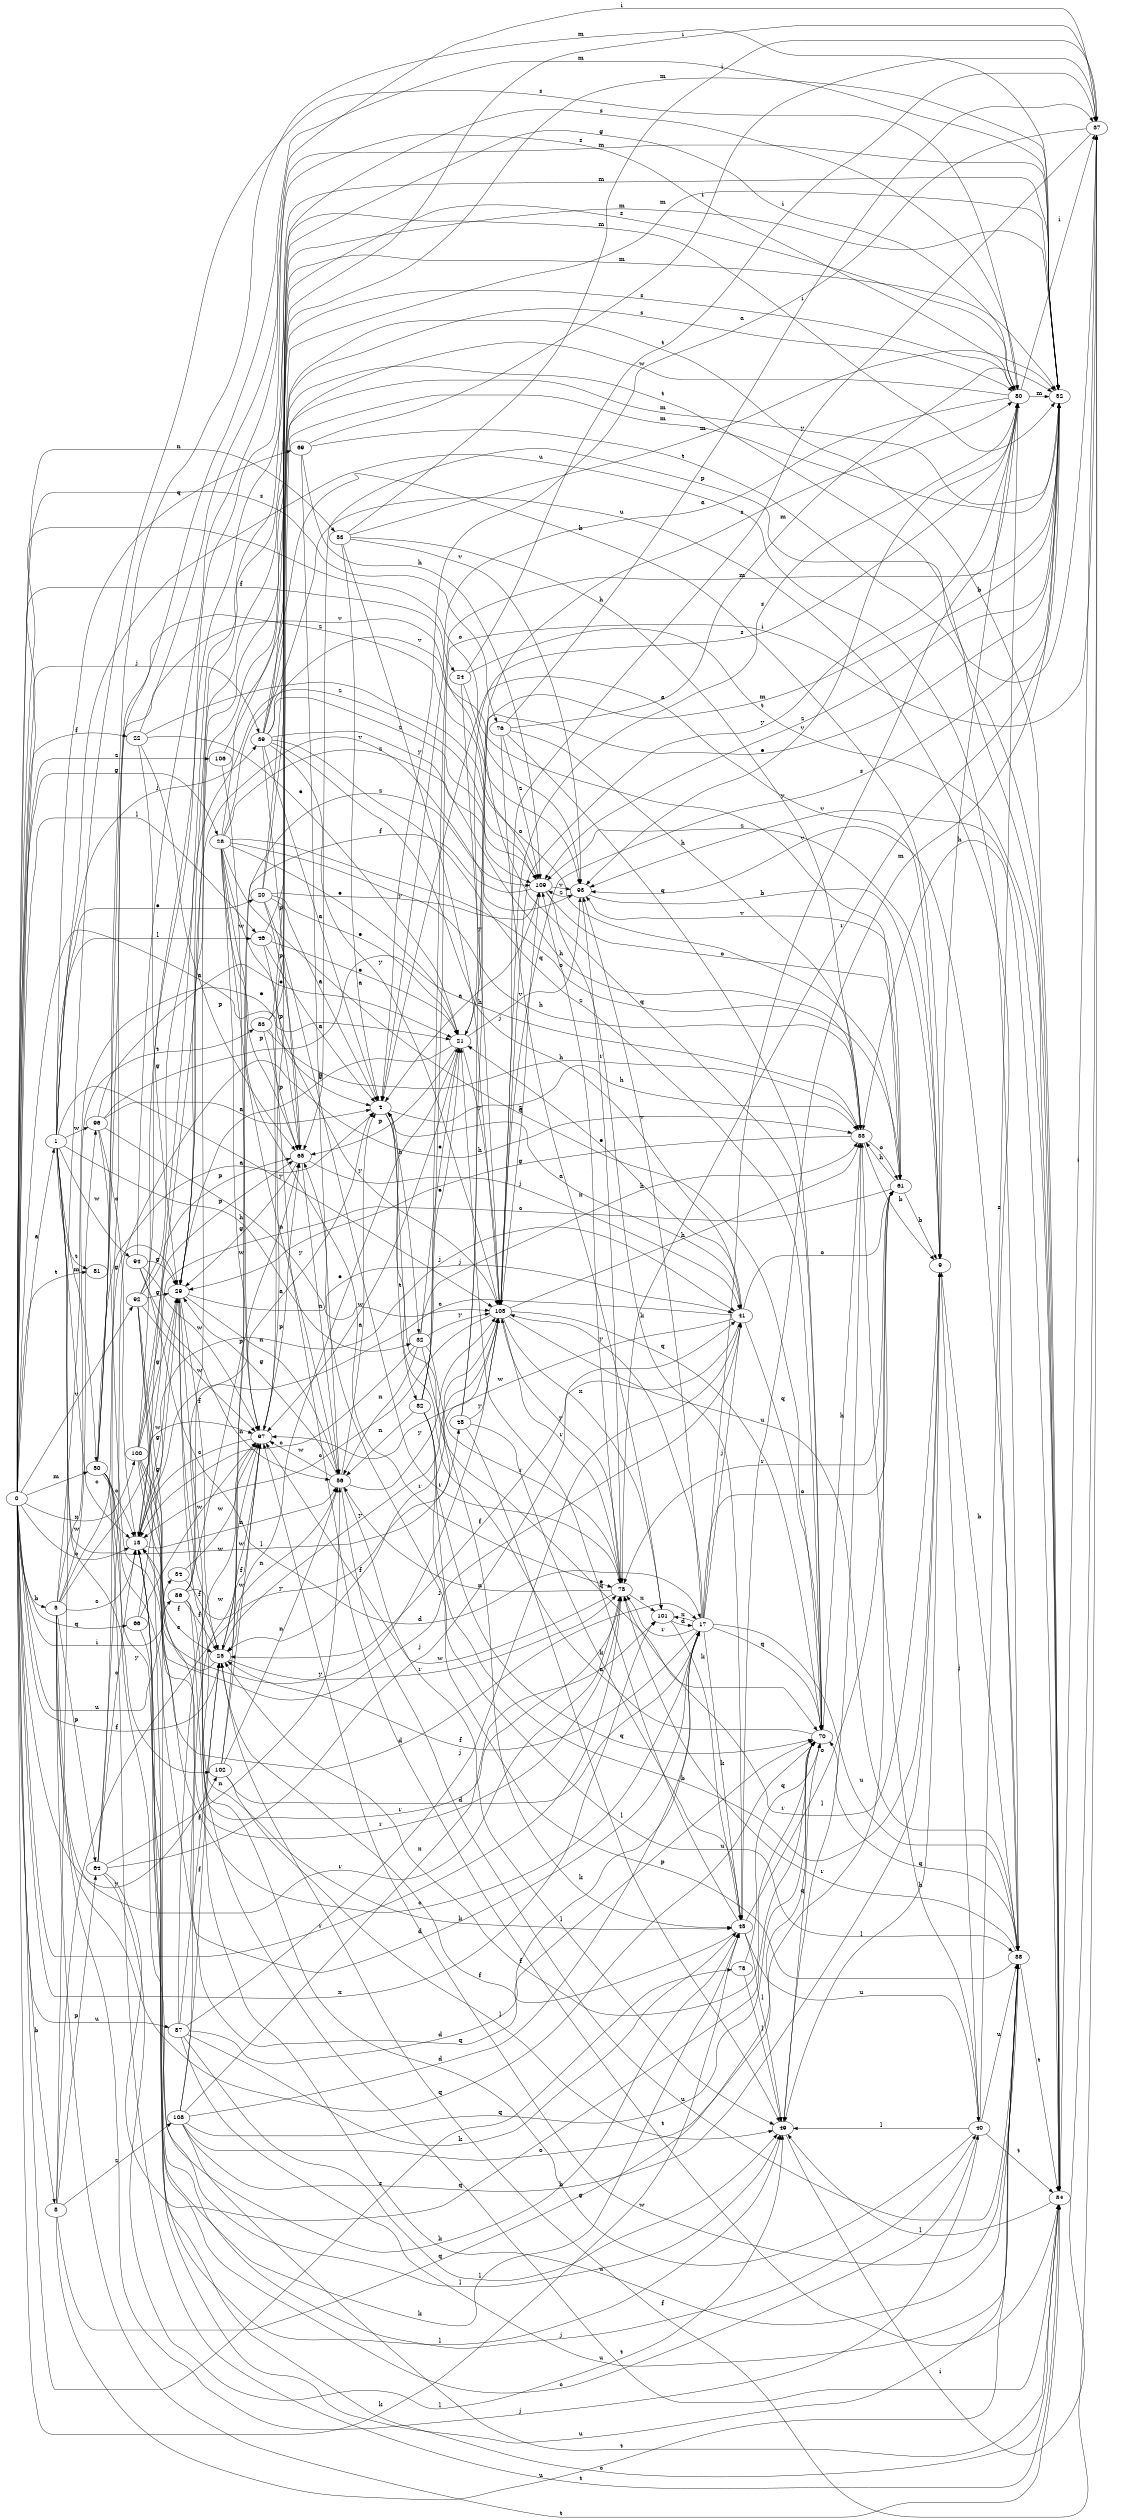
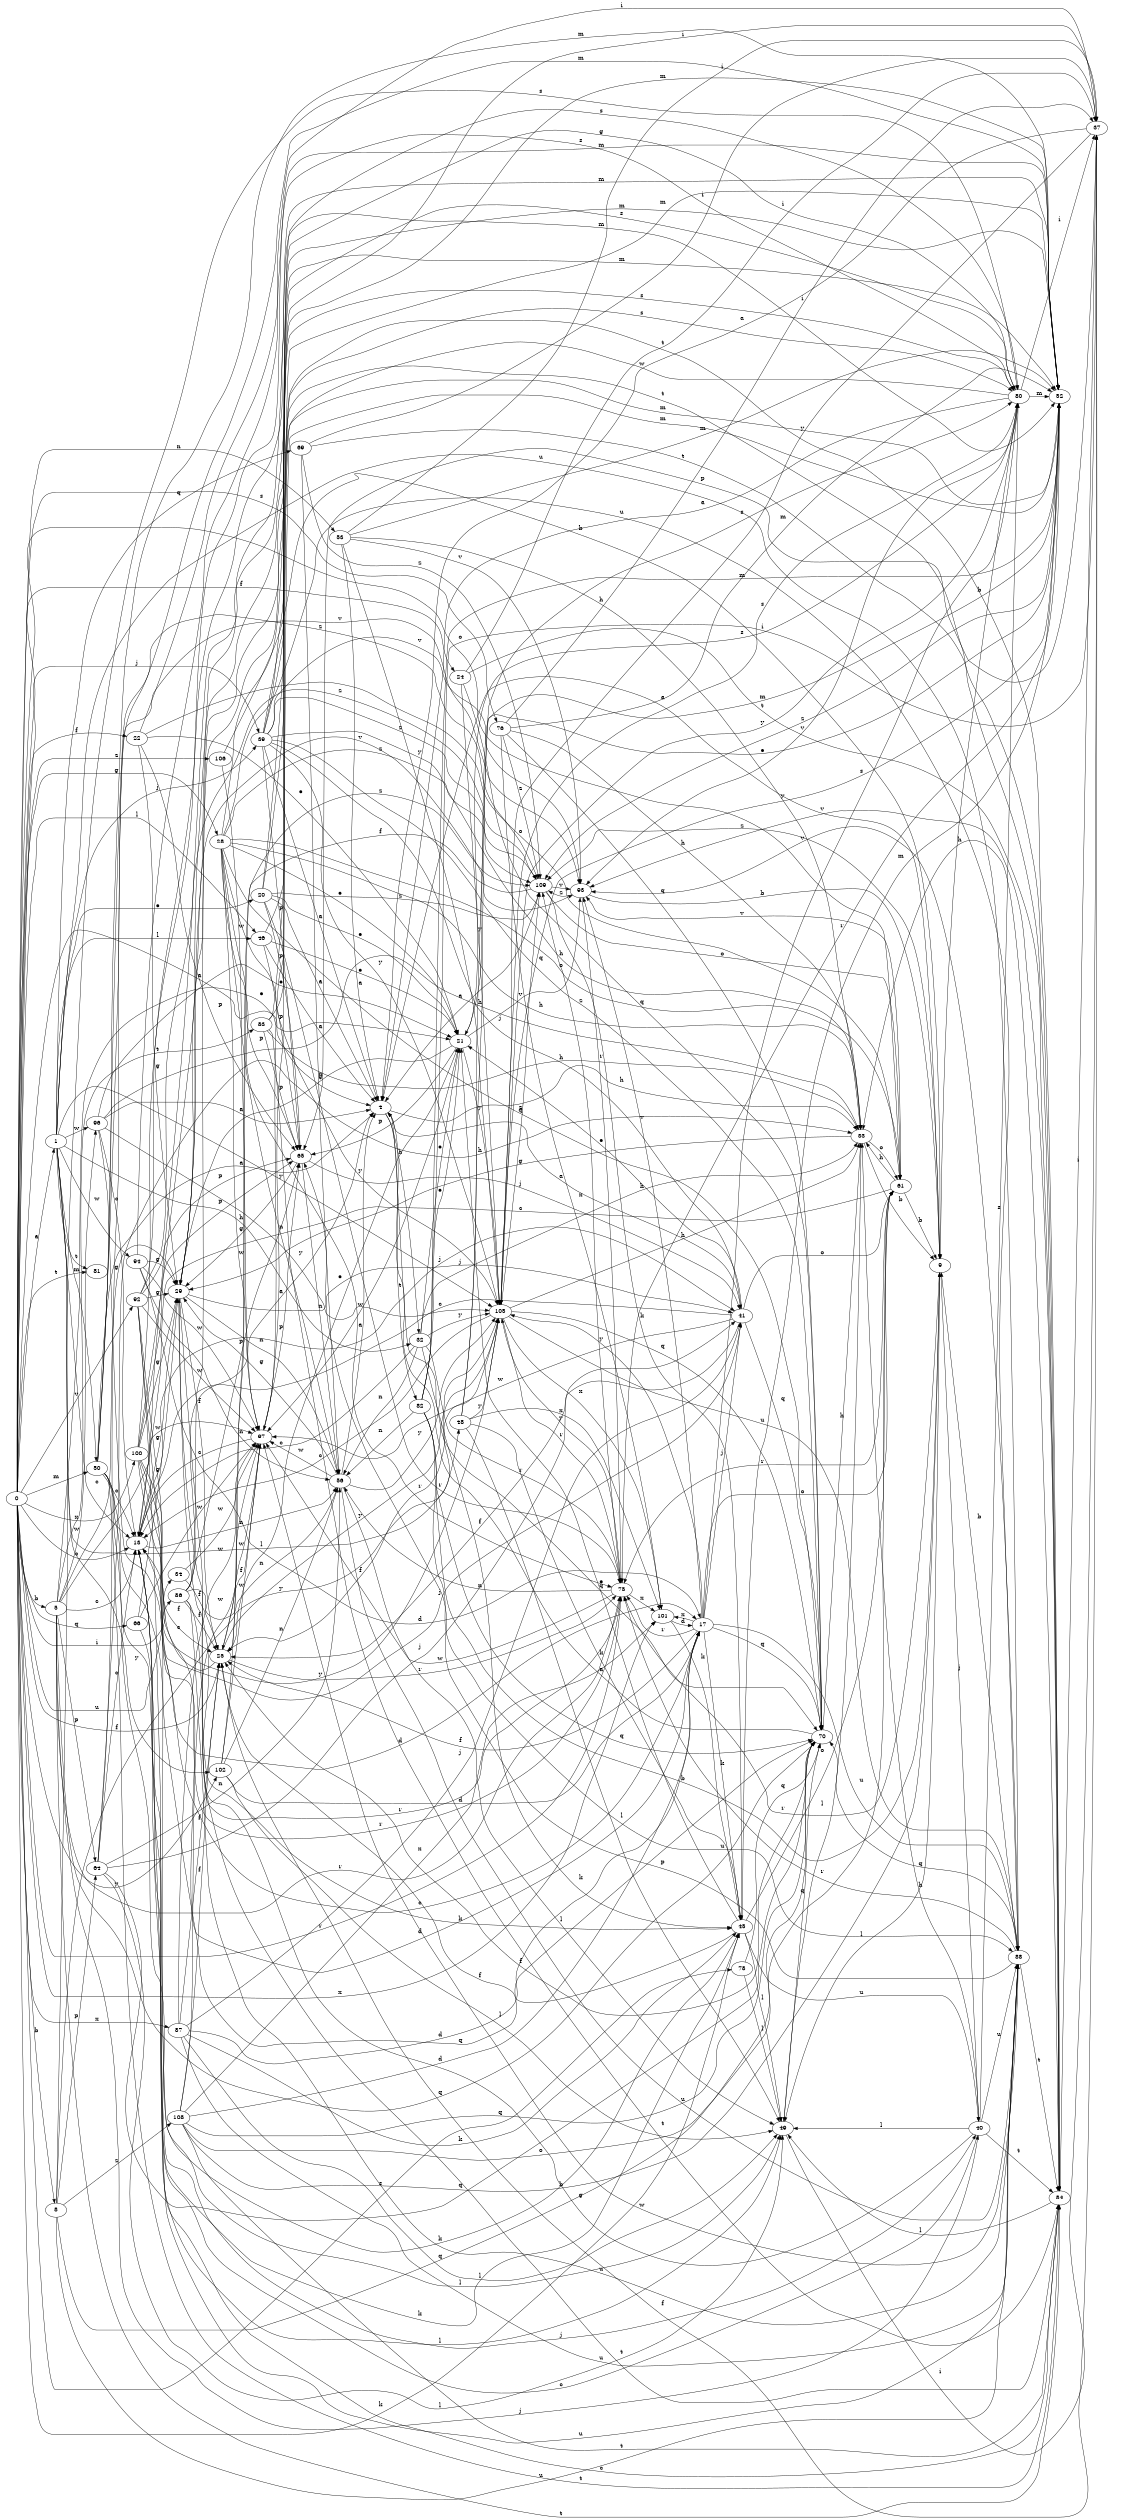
(420, 563) -> (420, 563)
(400, 896) -> (400, 896)
none -> (603, 1459)
(97, 2019) -> (97, 2019)
